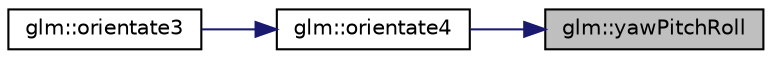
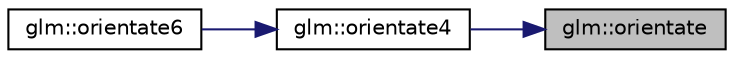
(105, 29) -> (105, 29)
(654, 29) -> (635, 29)
